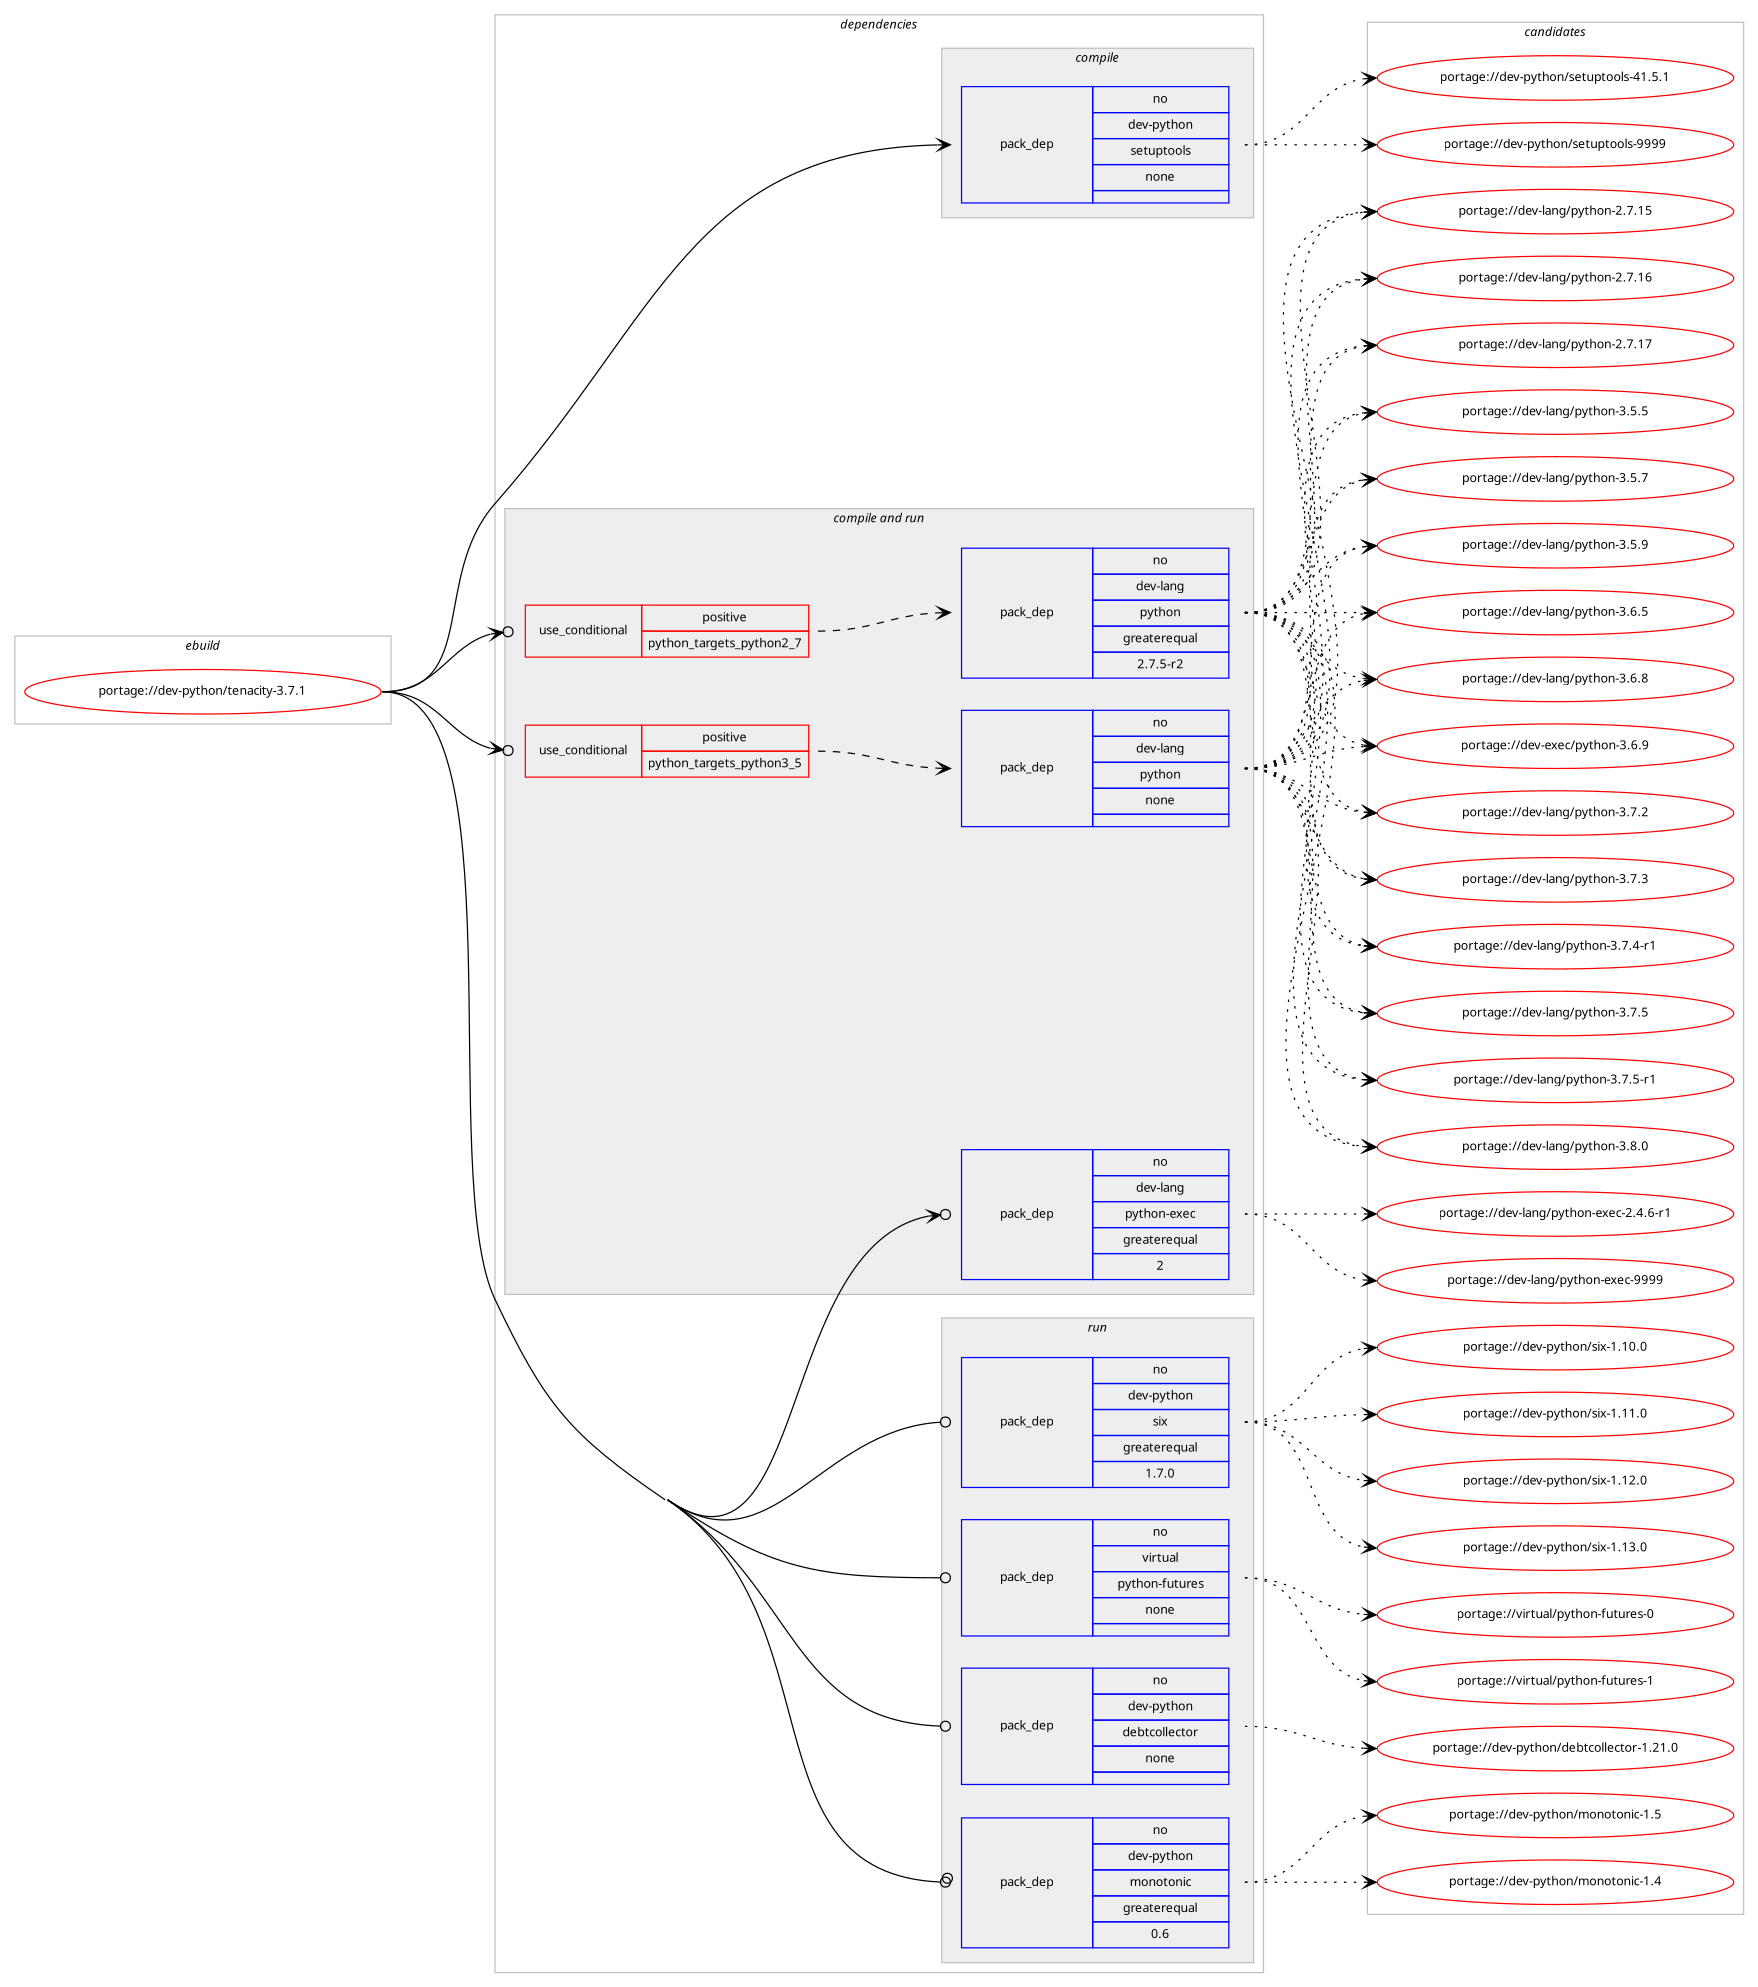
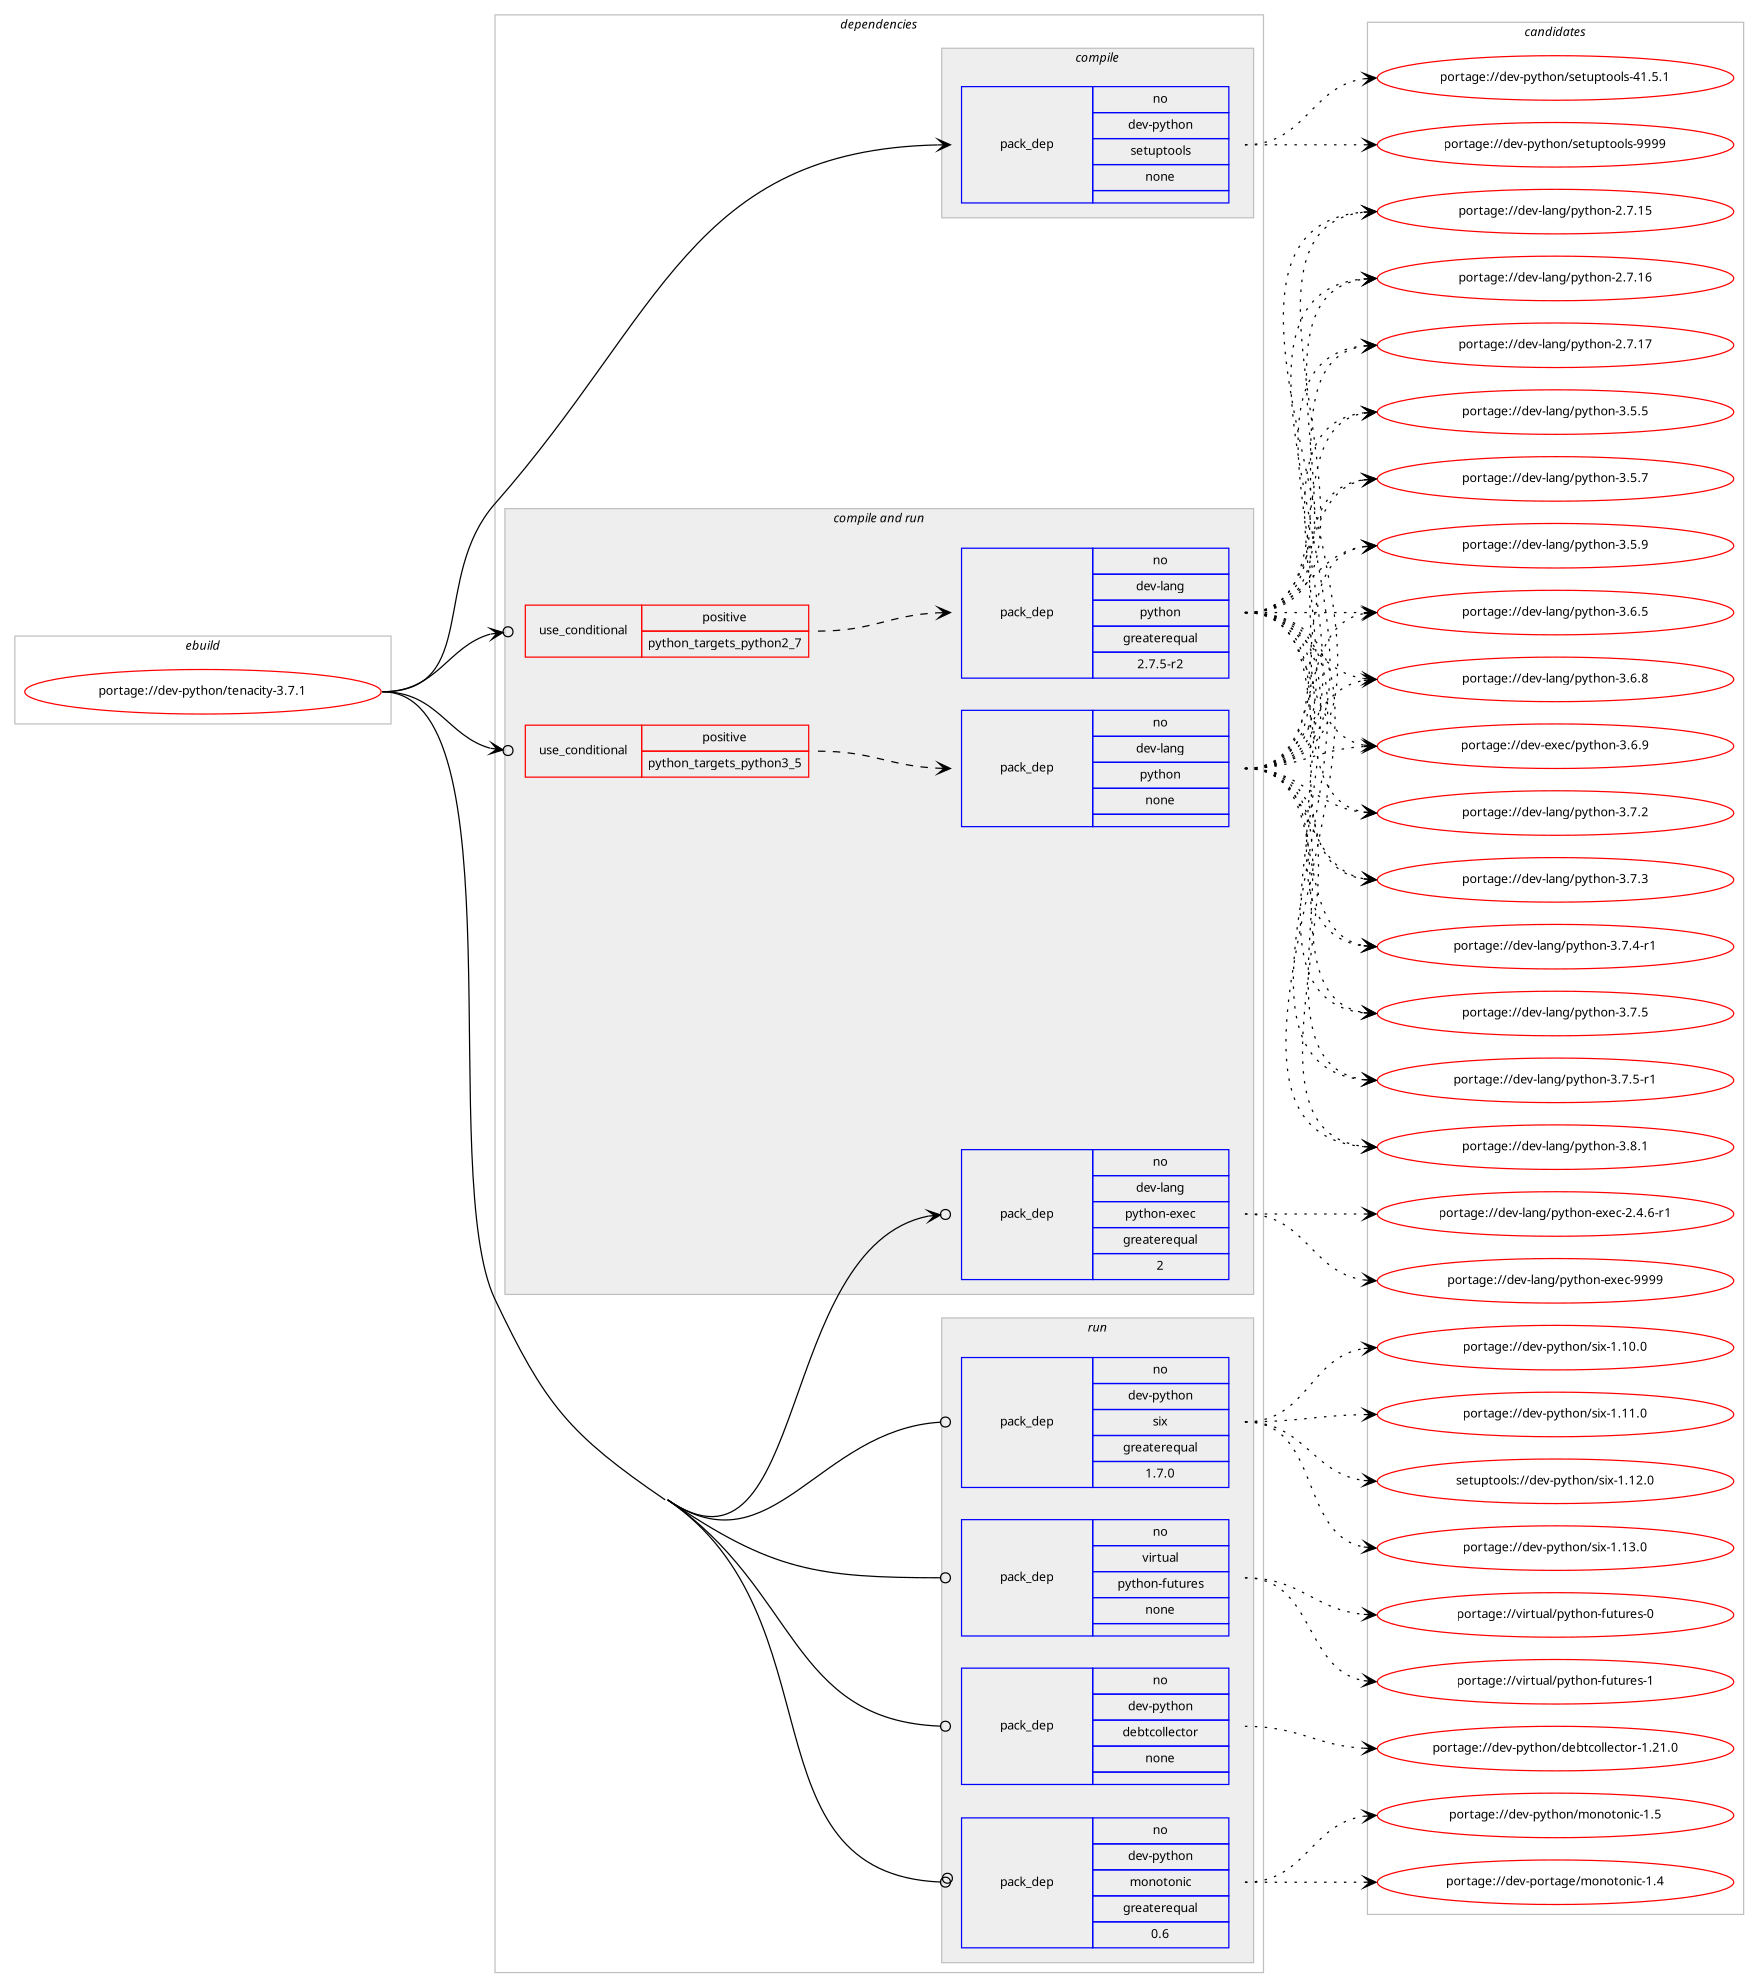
(1556, 1147) -> (1556, 1147)
(1556, 1481) -> (1556, 1481)
(1556, 1882) -> (1556, 1882)
